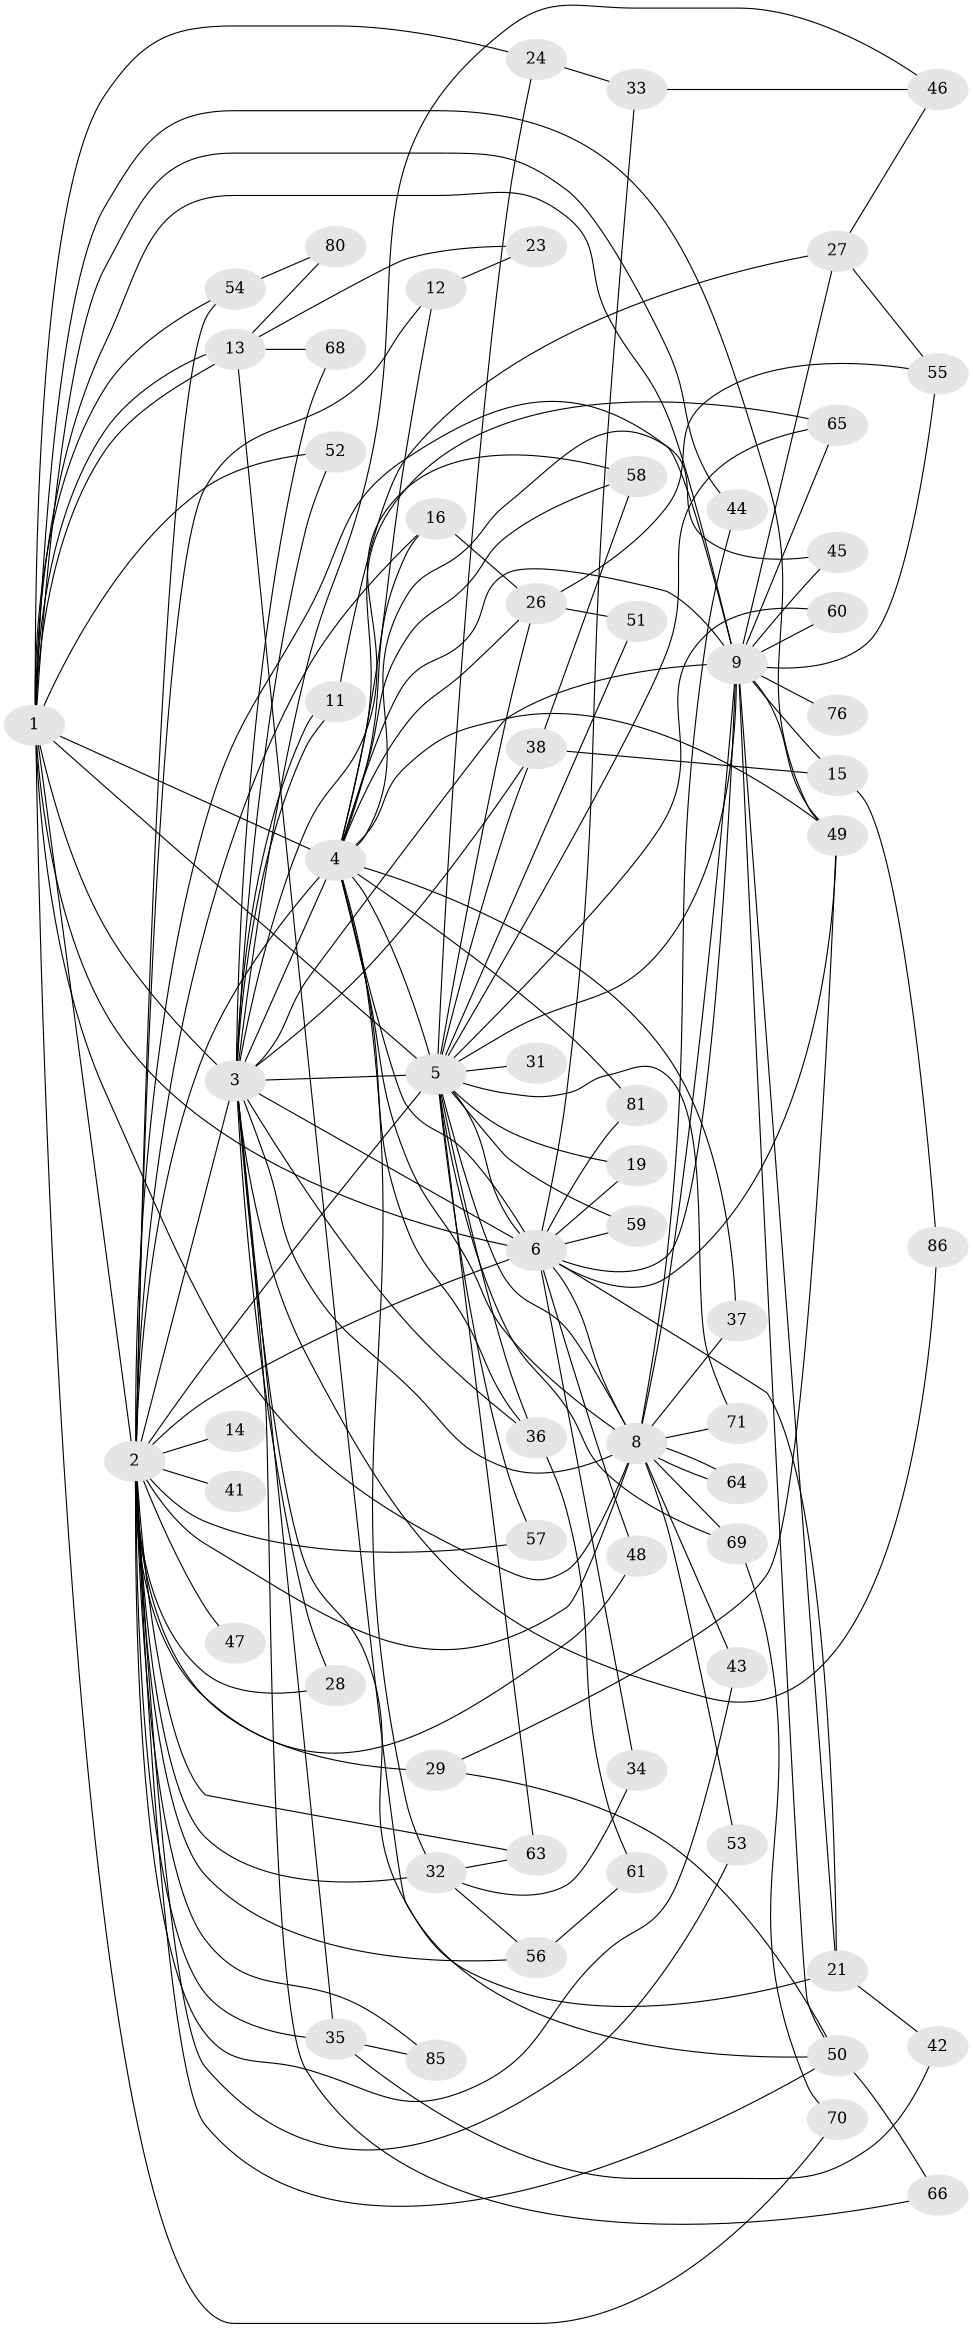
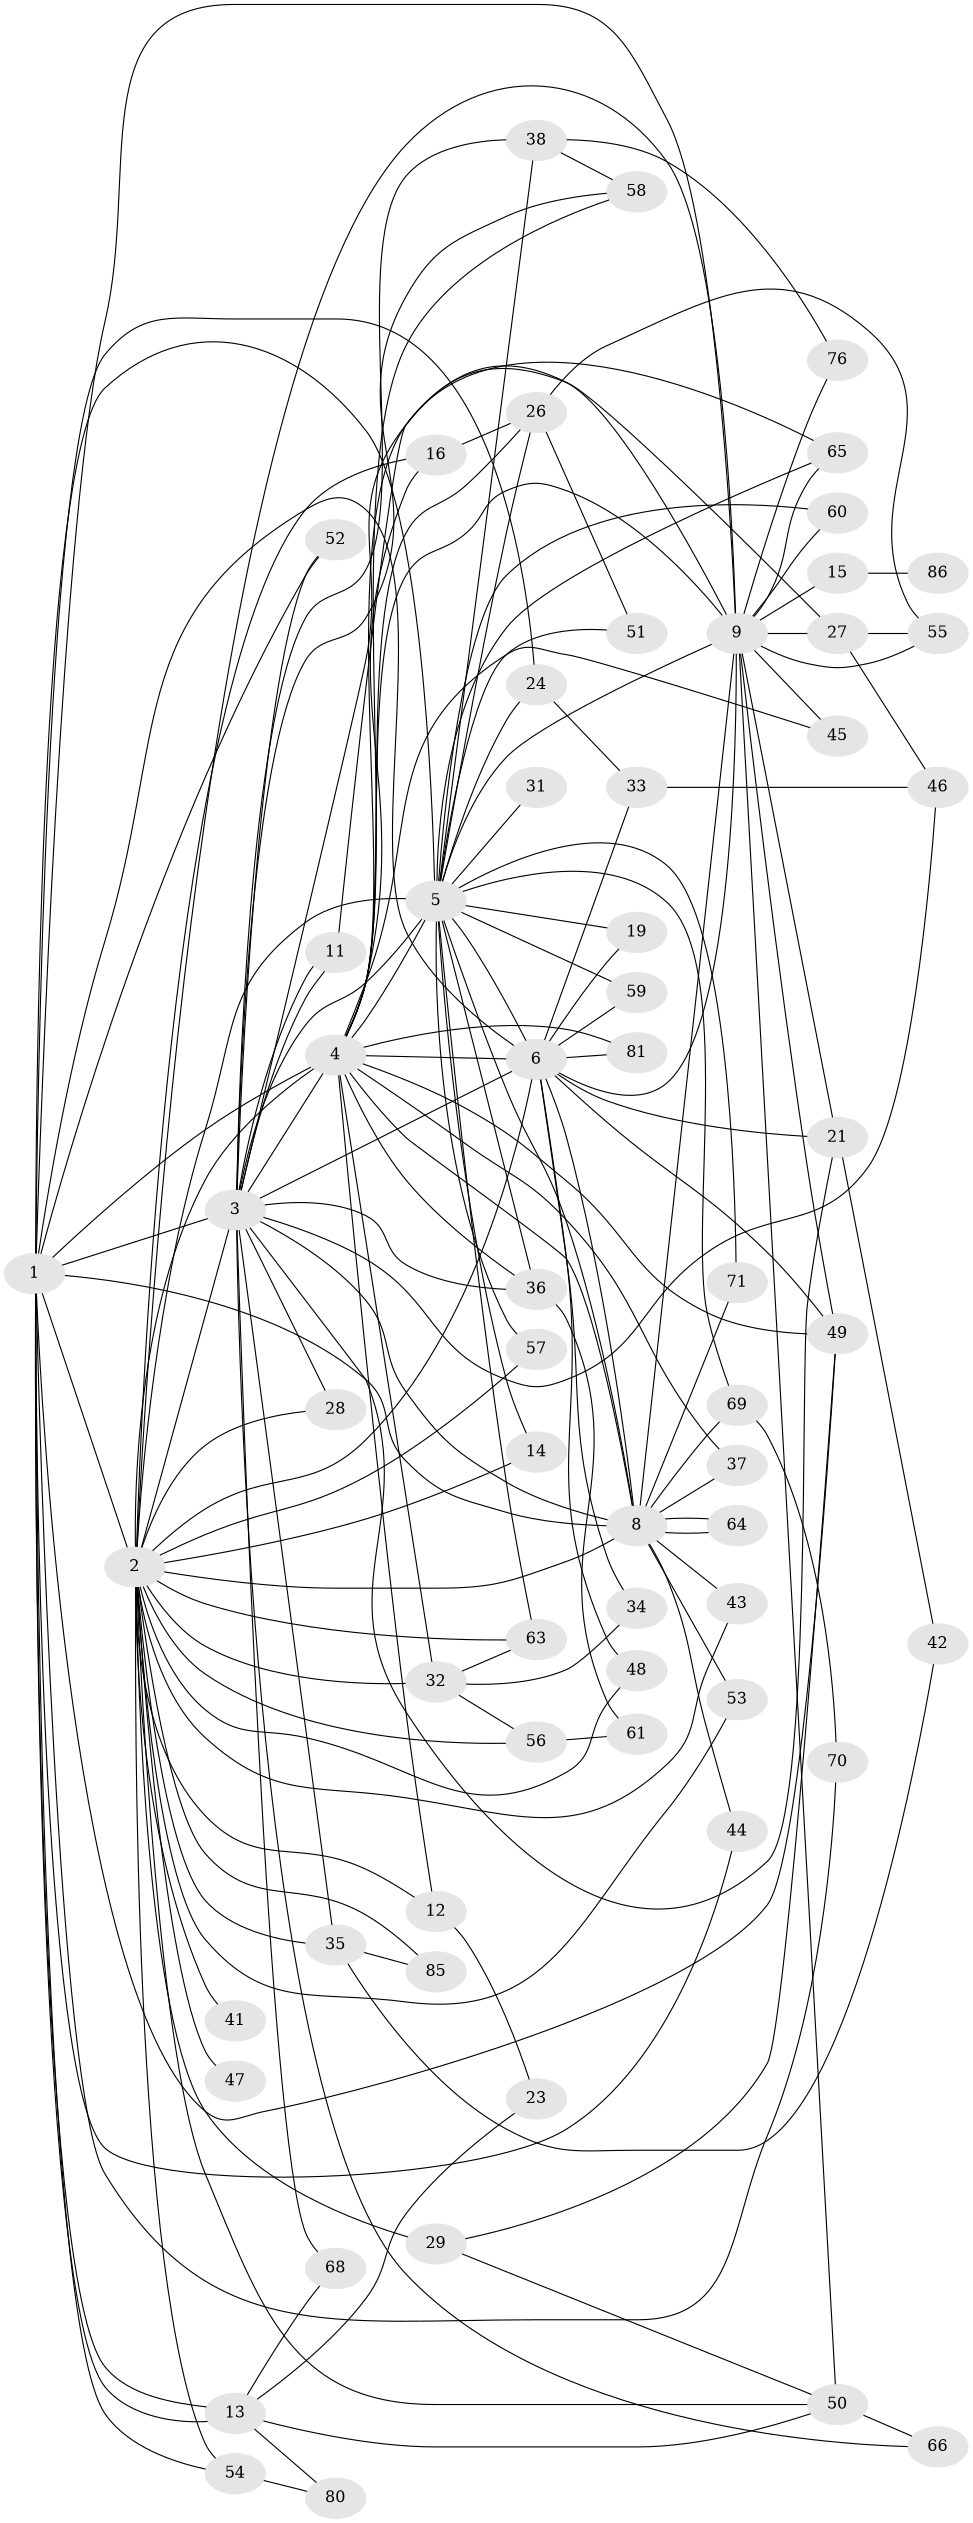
(699, 763) -> (723, 204)
none -> (489, 1309)
(549, 1640) -> none
